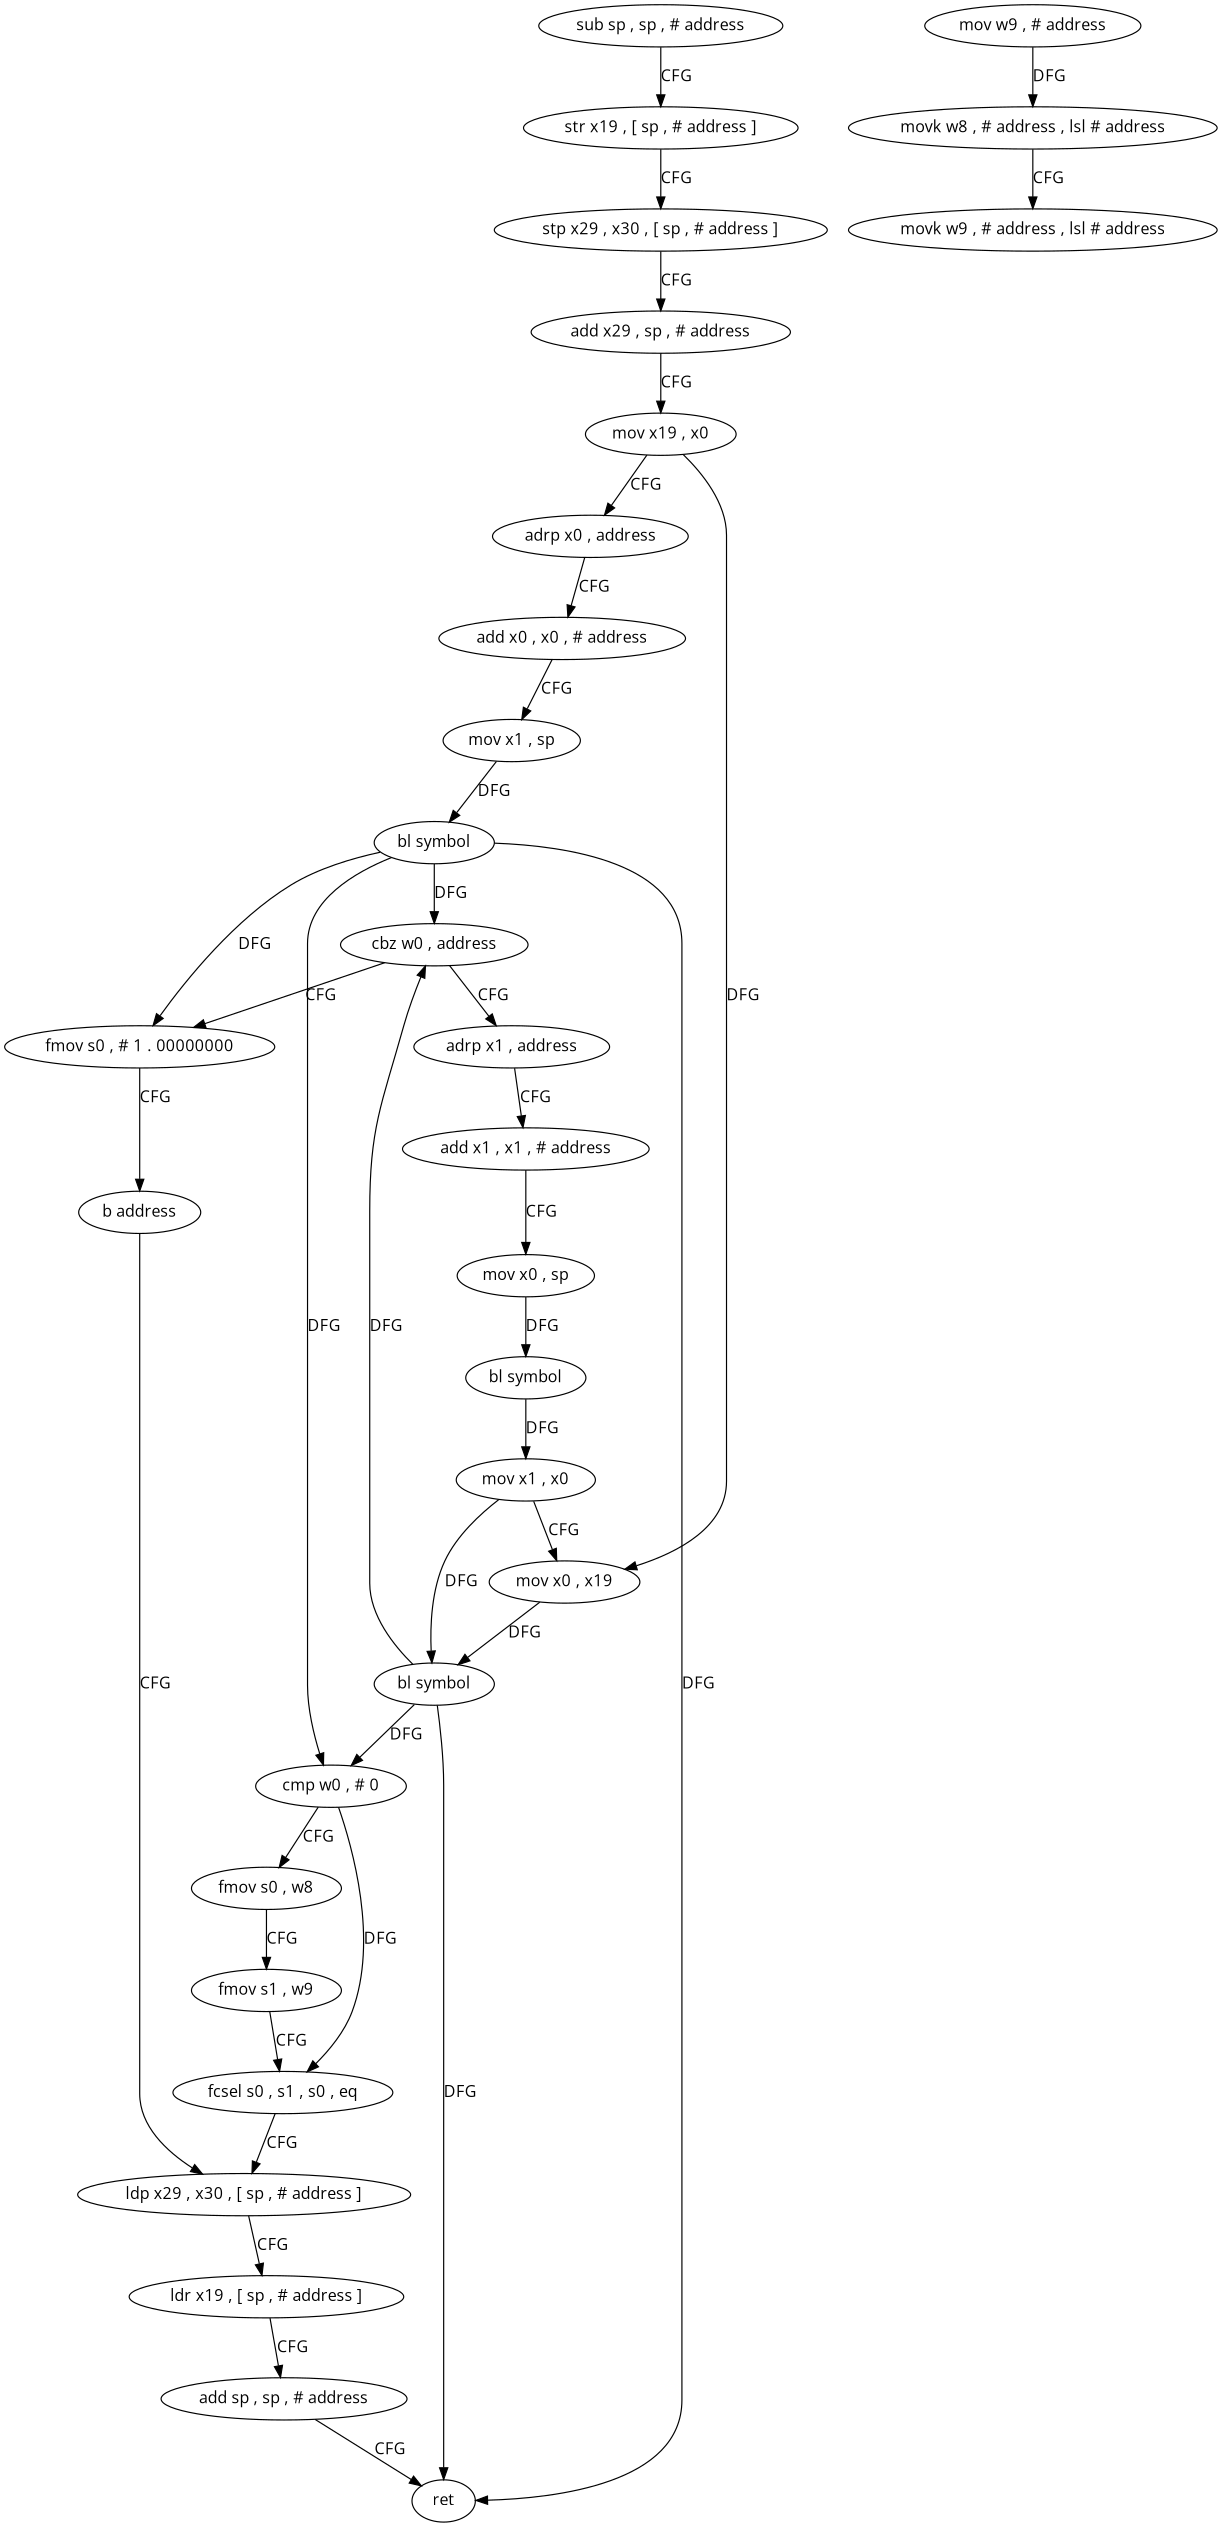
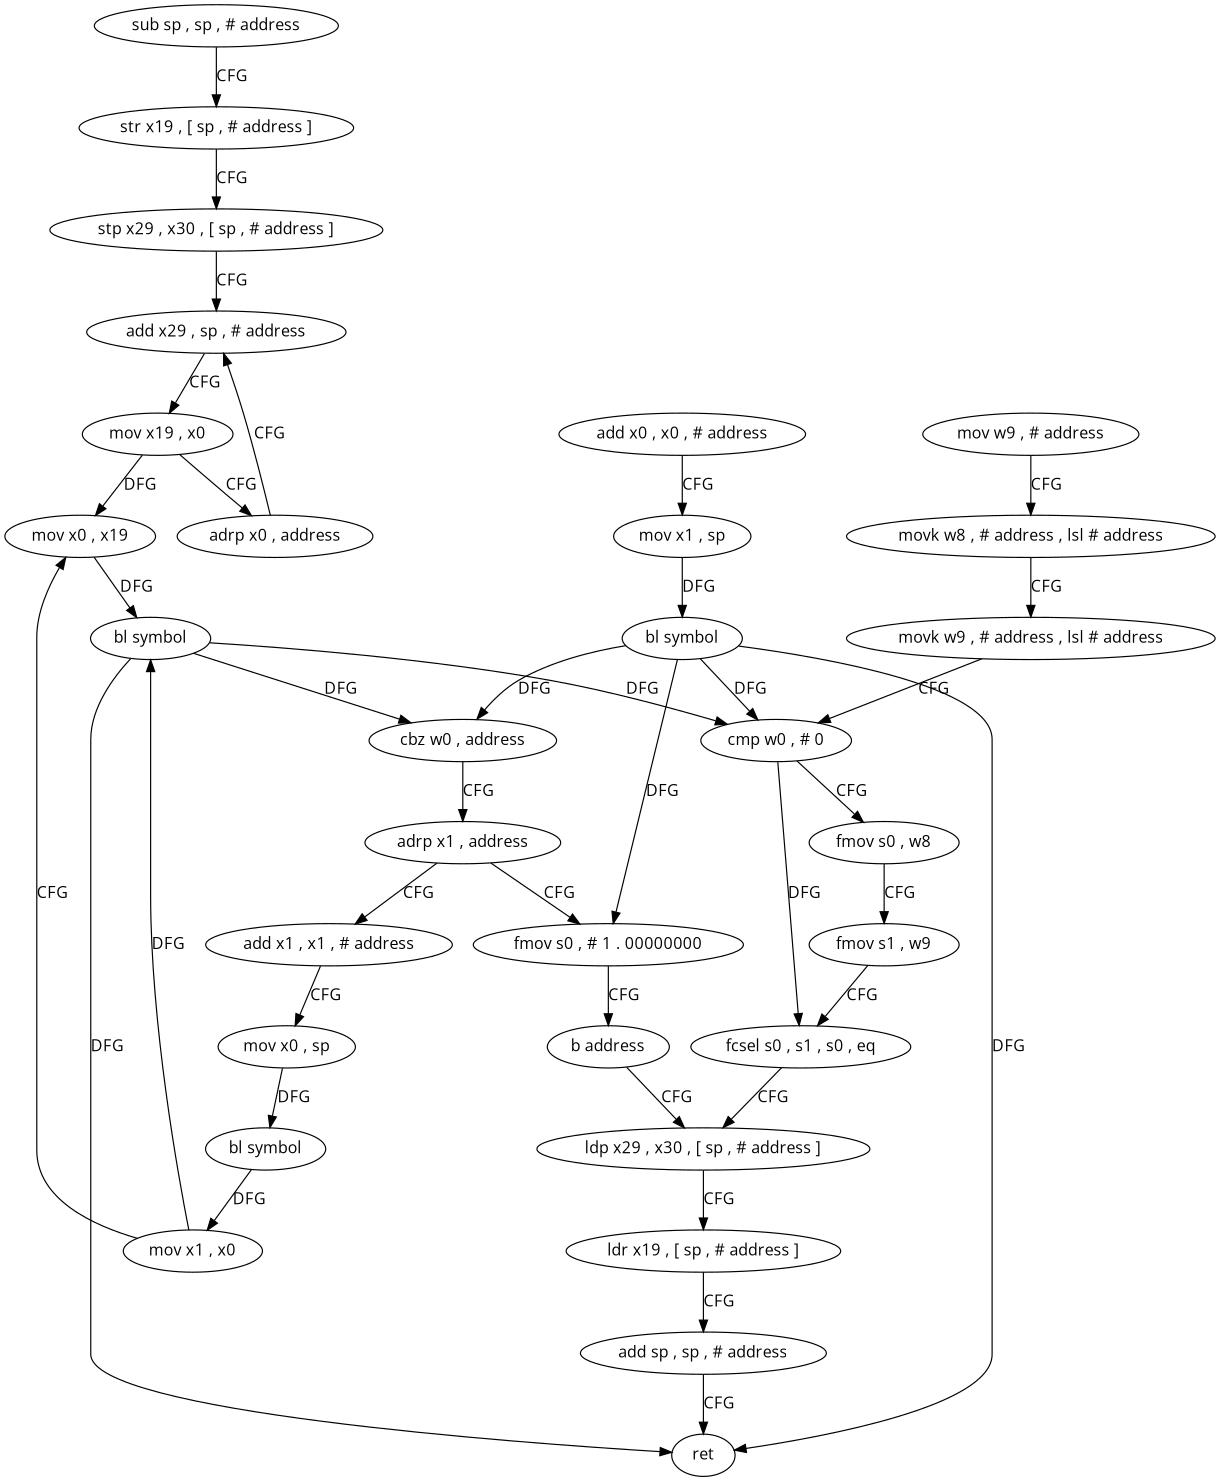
(1050, 77) -> (1047, 485)
(578, 582) -> (251, 440)
none -> (906, 689)
(295, 993) -> (530, 890)
